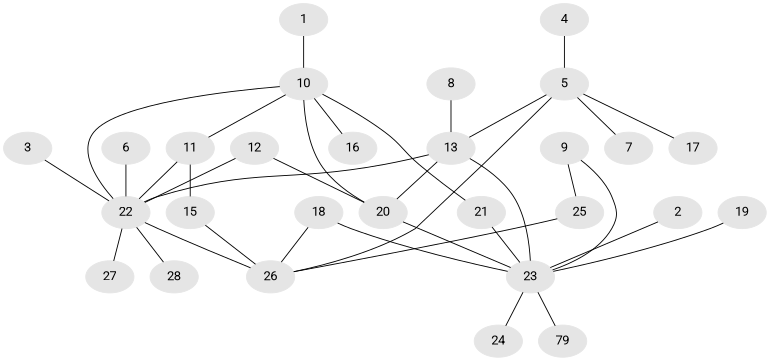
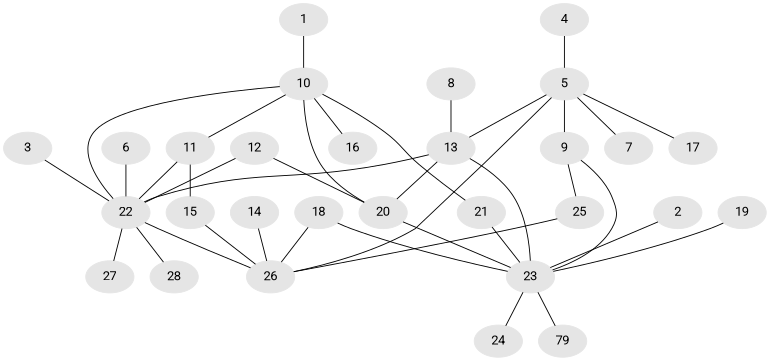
none -> (564, 116)
none -> (255, 213)
